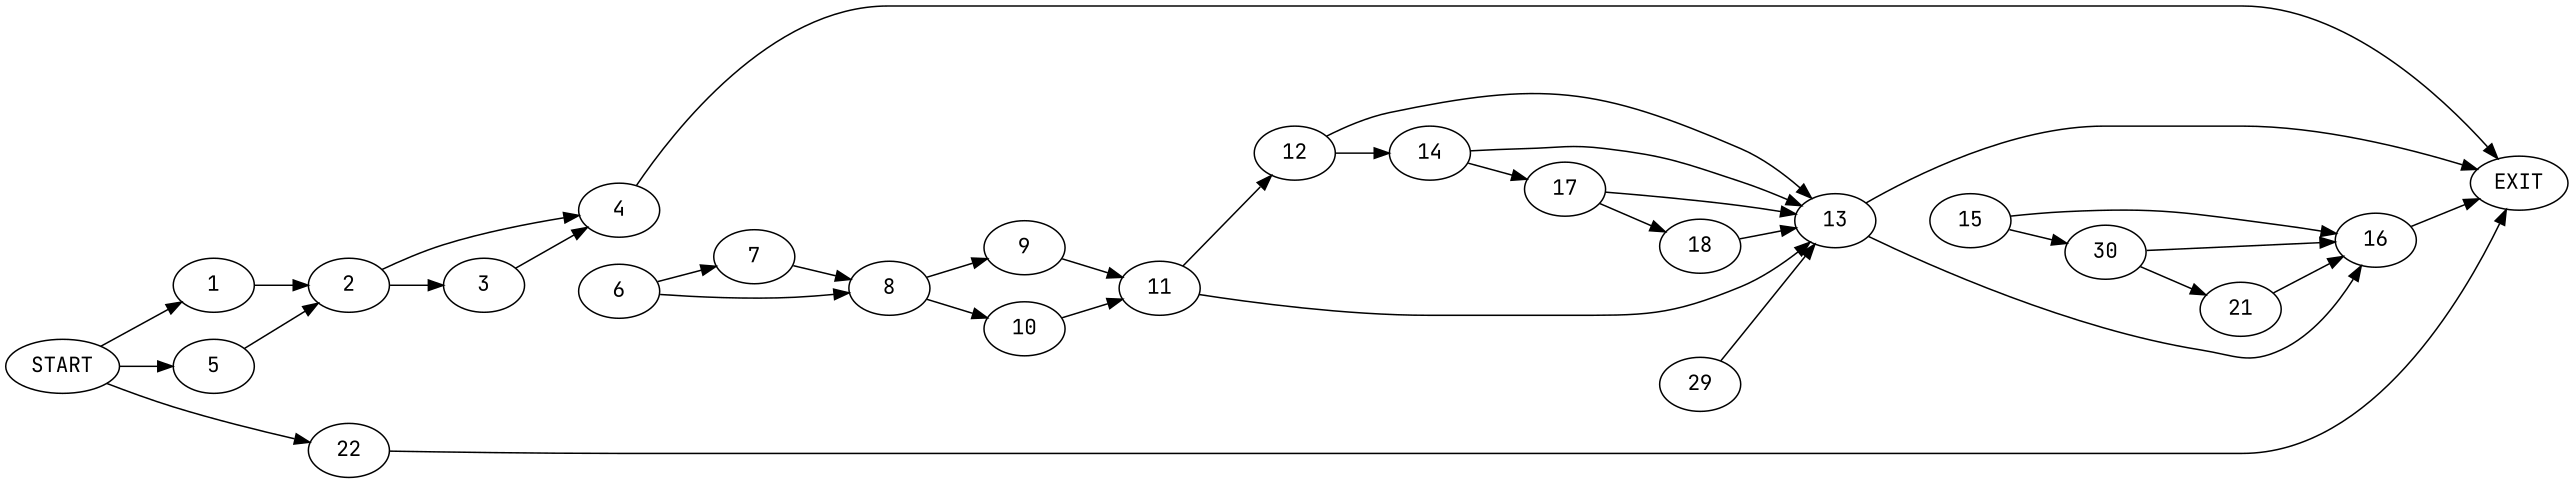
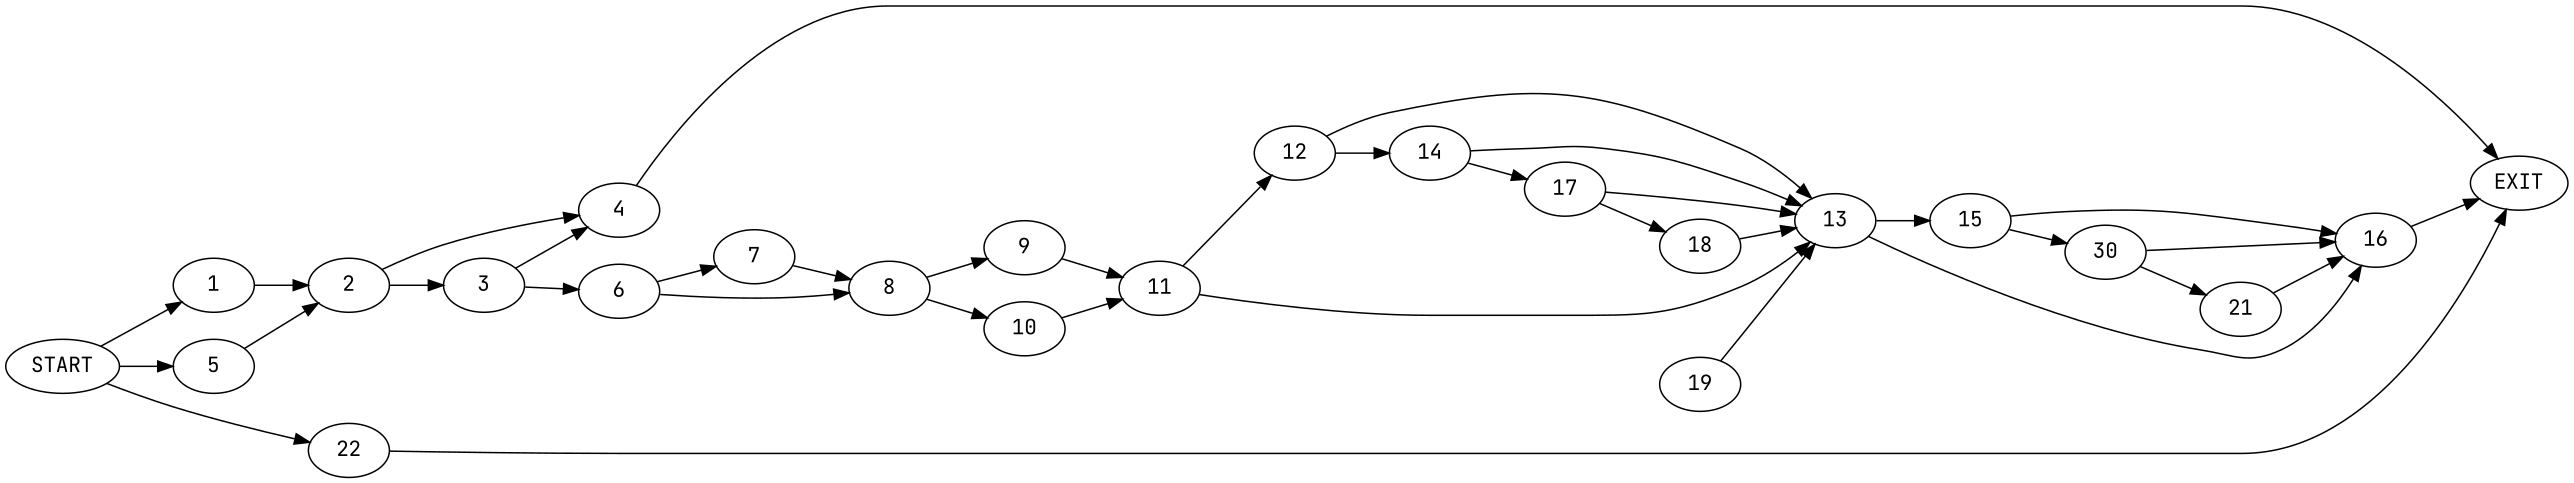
(2159, 126) -> (1896, 221)
none -> (544, 288)
(1700, 384) -> (1700, 384)
